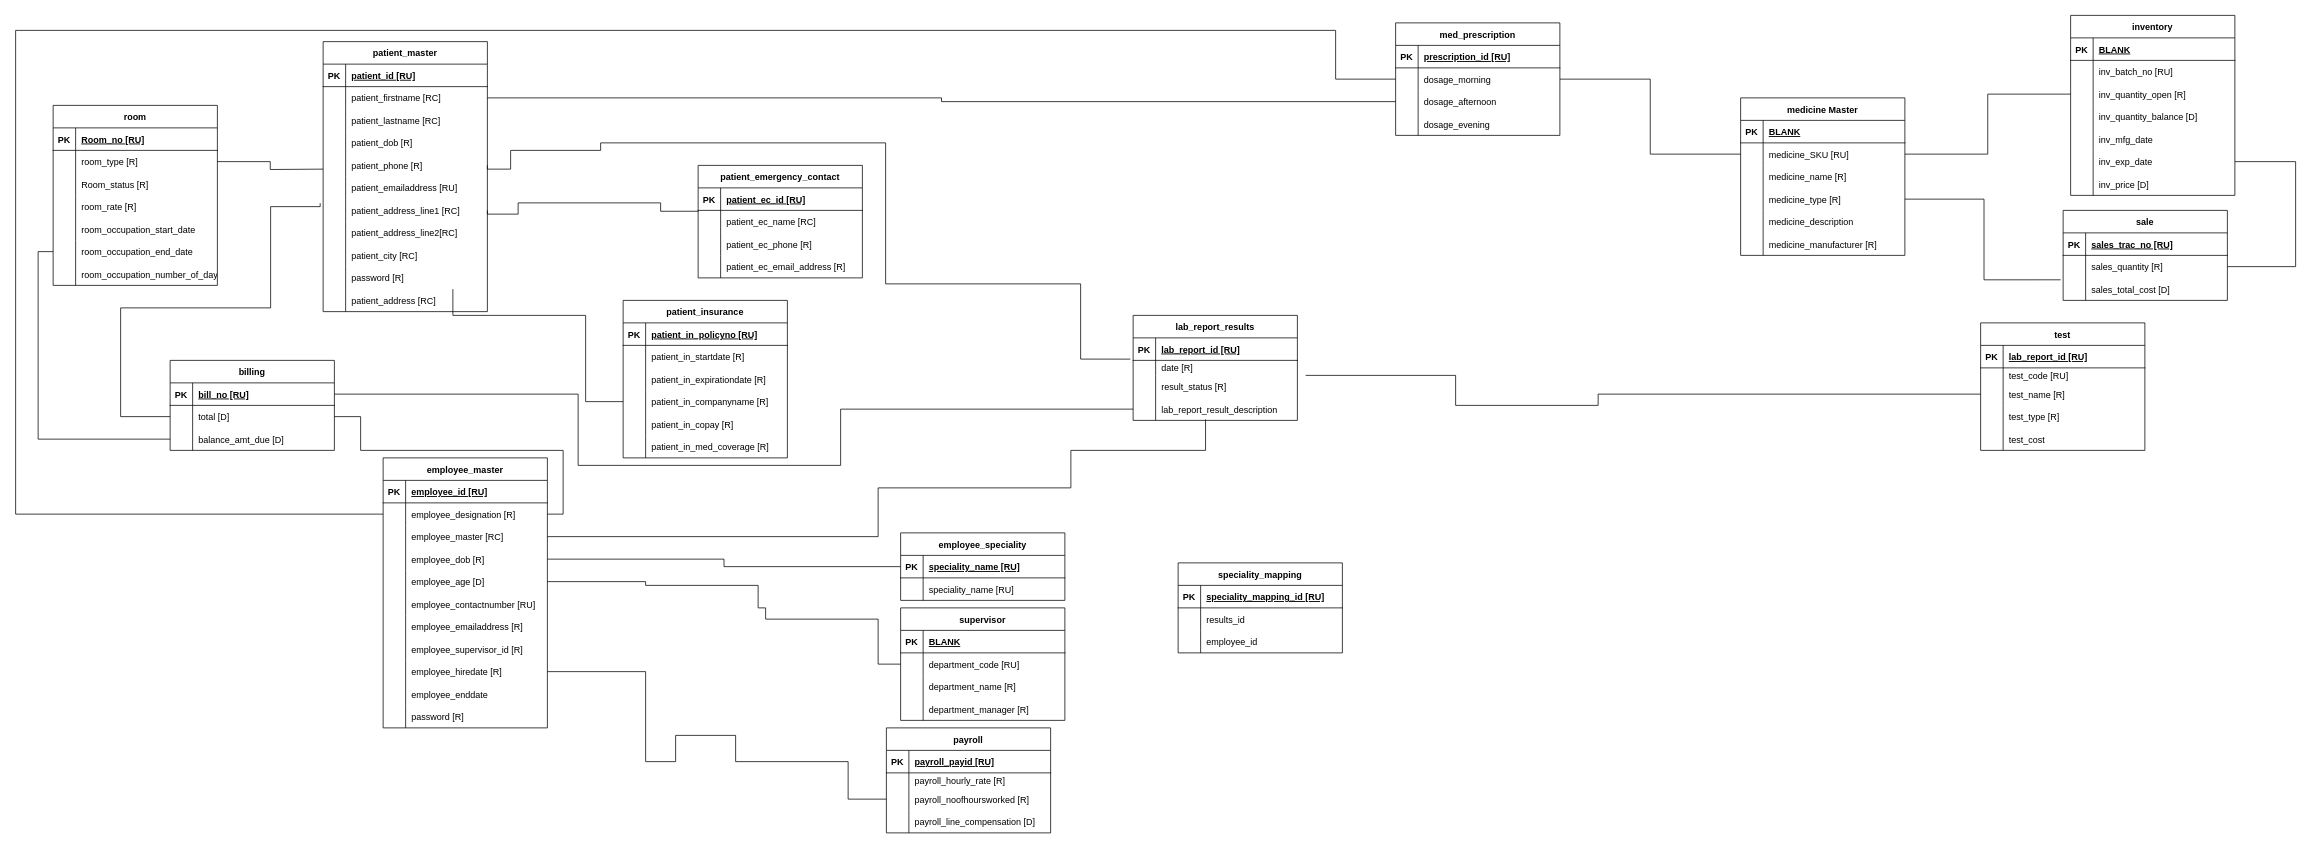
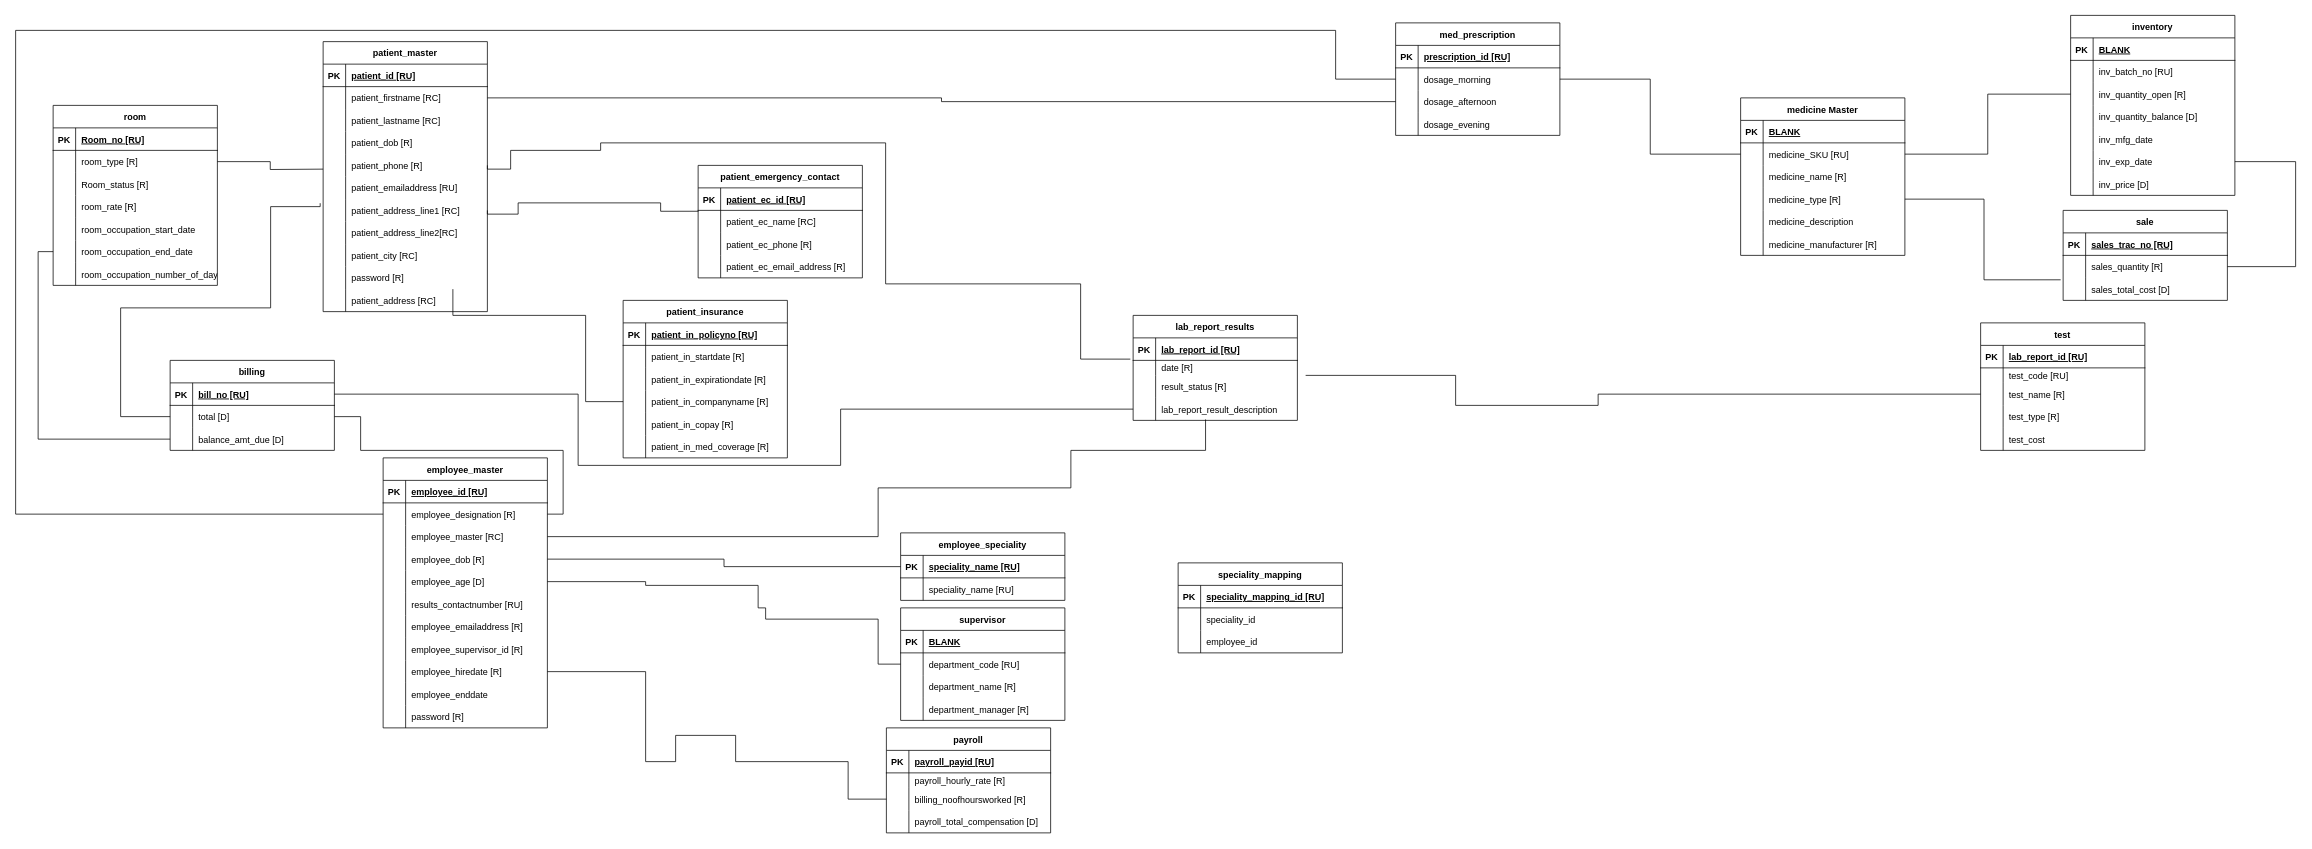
(477, 605) -> (474, 605)
(1229, 620) -> (1234, 620)
(979, 800) -> (976, 800)
(980, 822) -> (984, 822)
